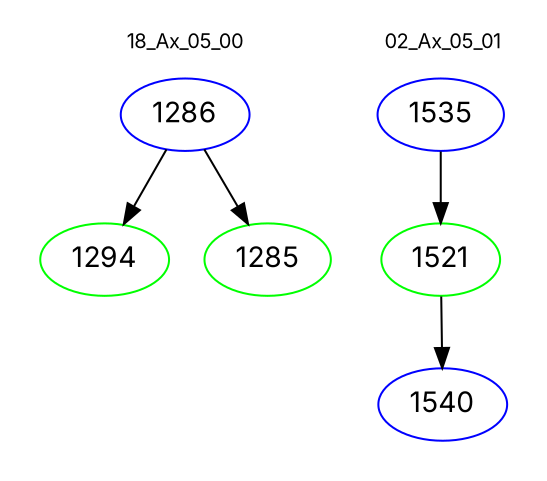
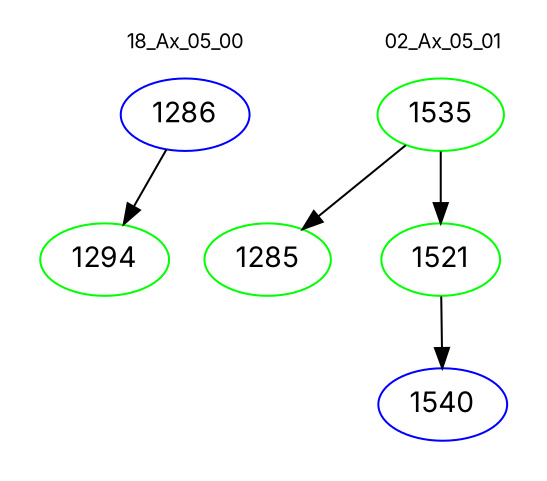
(441, 115) -> (441, 115)
(221, 178) -> (375, 170)
